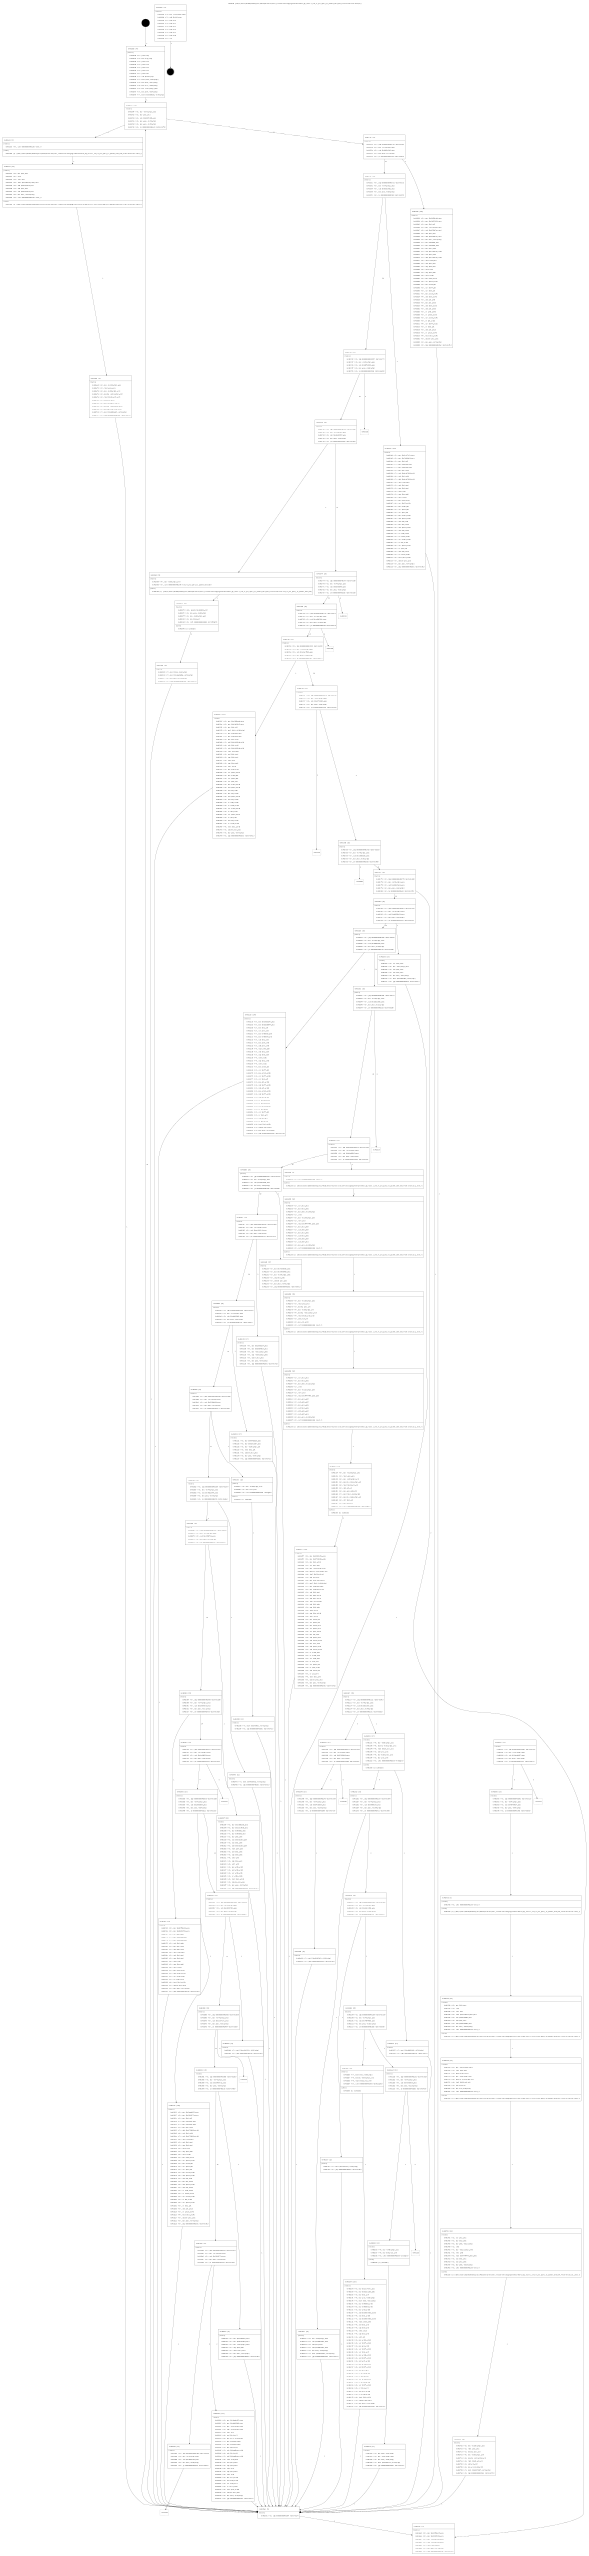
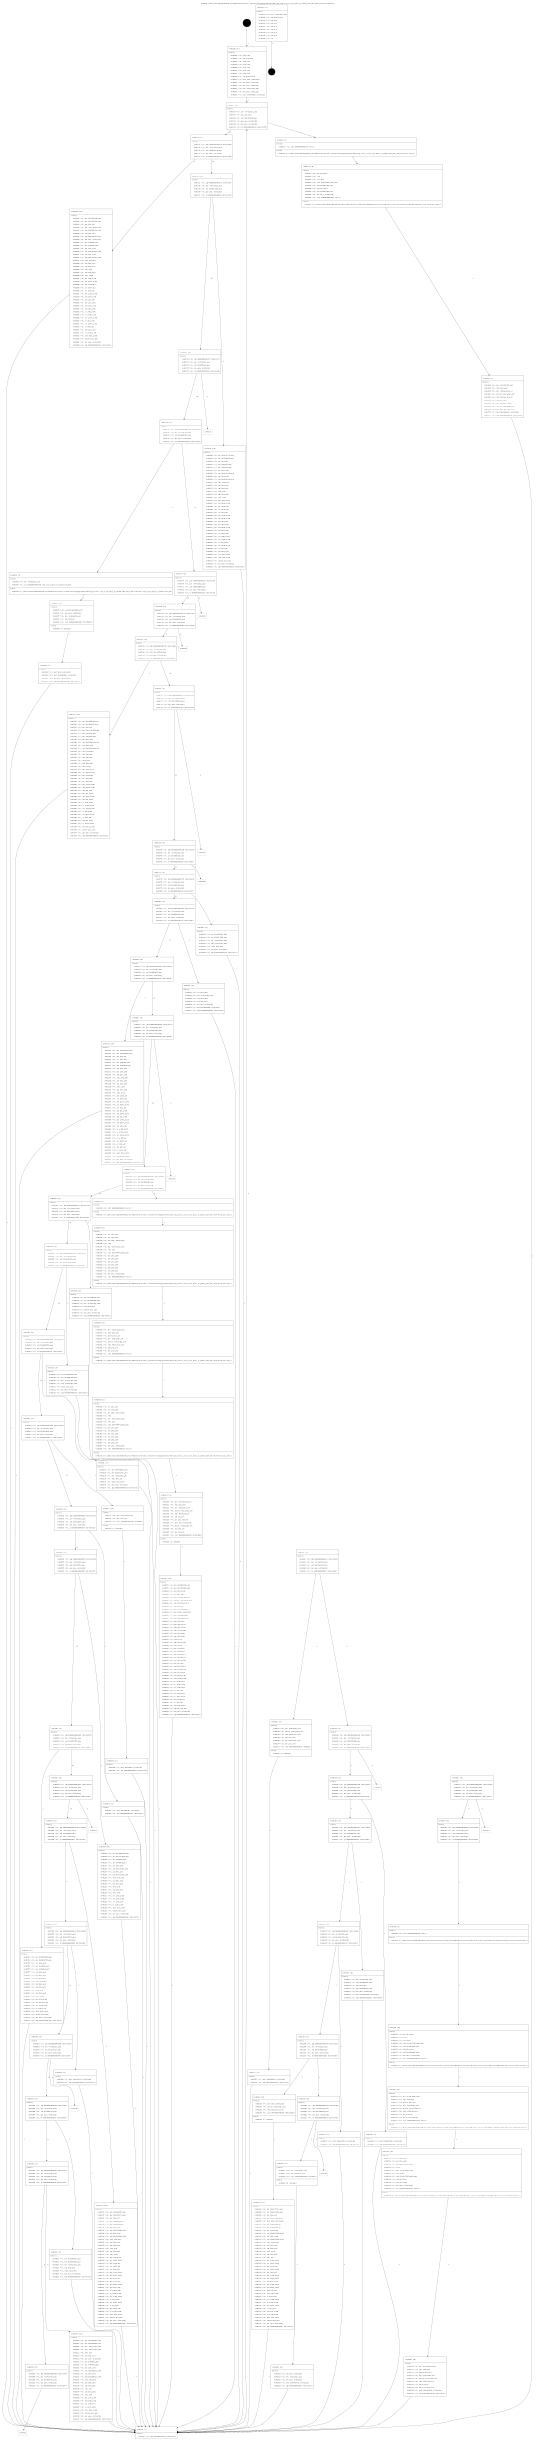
(376, 1779) -> (350, 1808)
(355, 2526) -> (239, 1717)
